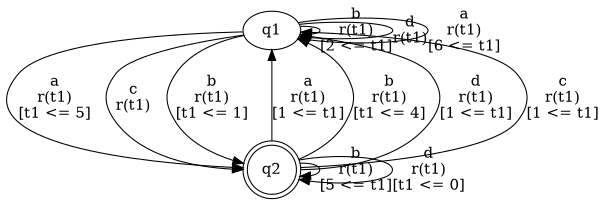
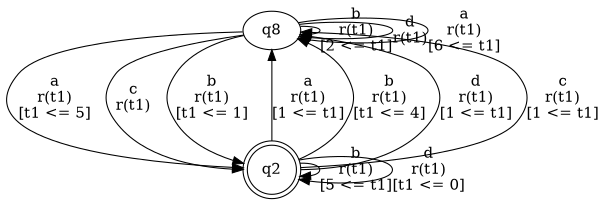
(272, 30) -> (272, 30)
